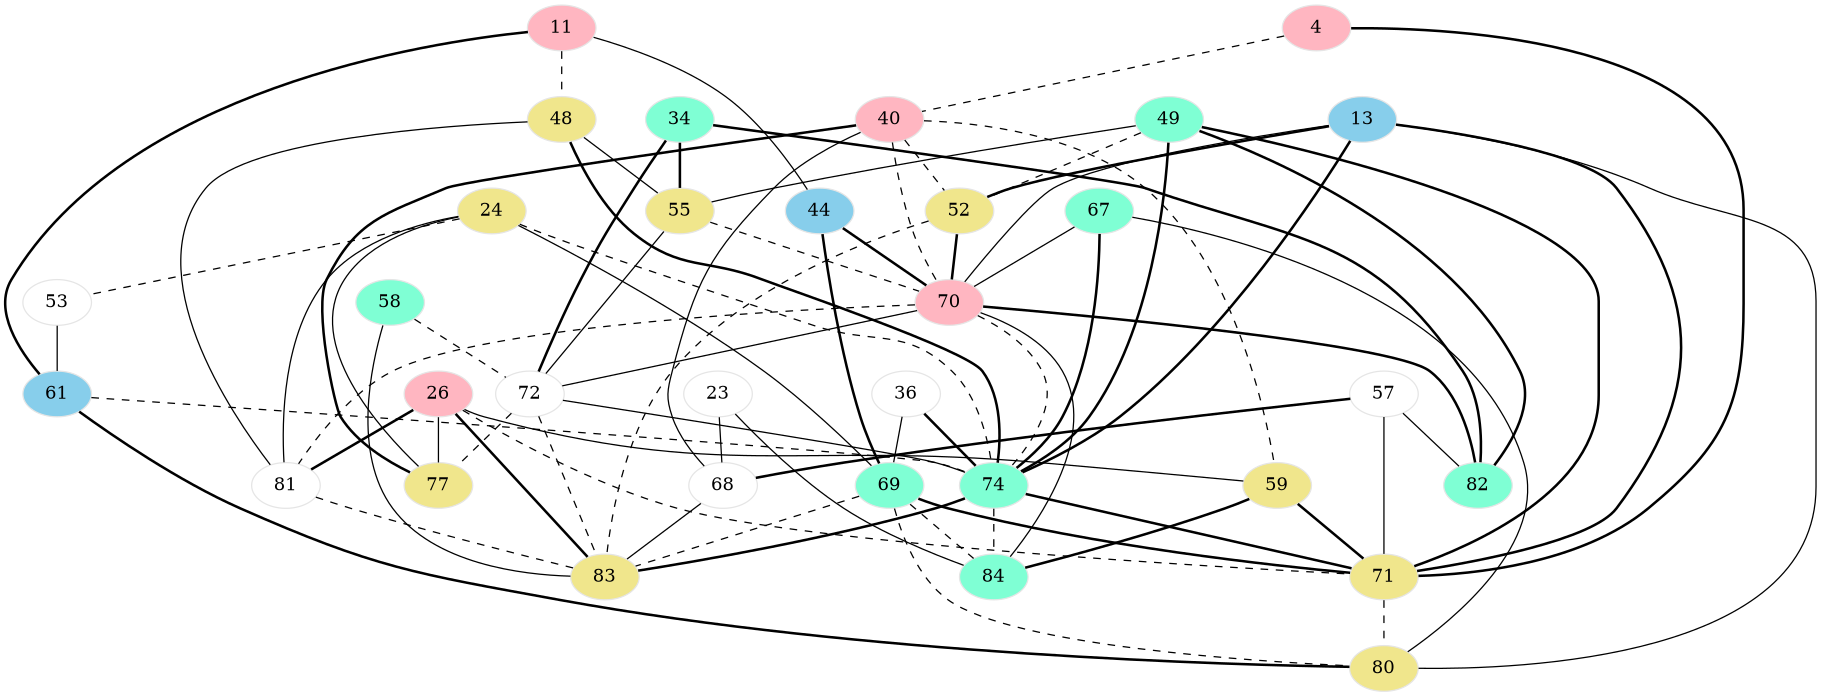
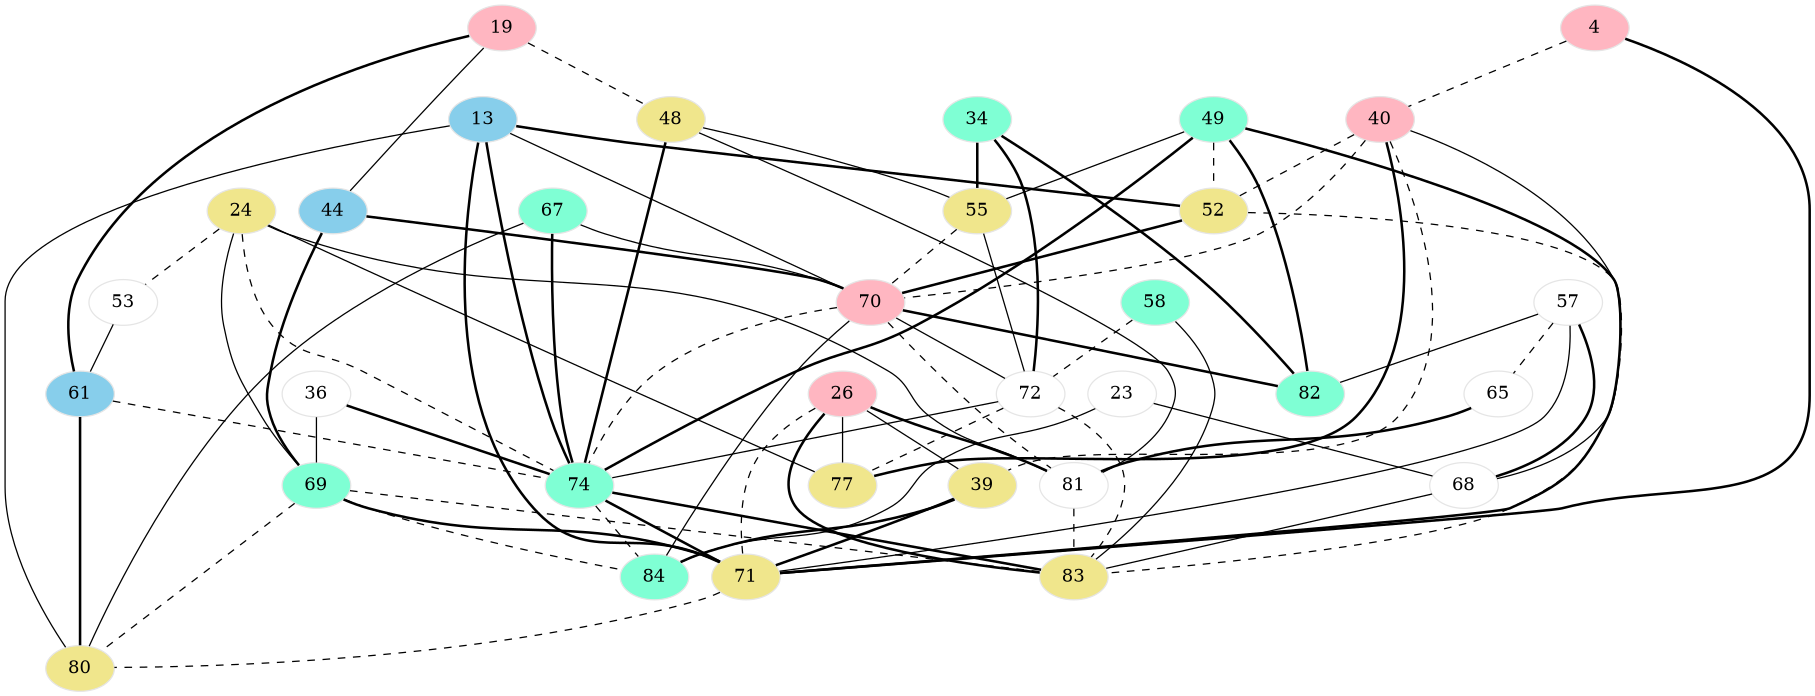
(562, 28) -> (502, 28)
none -> (1498, 394)
(1277, 485) -> (982, 485)
